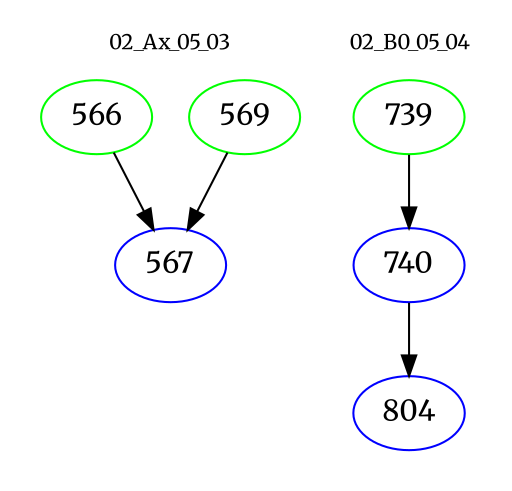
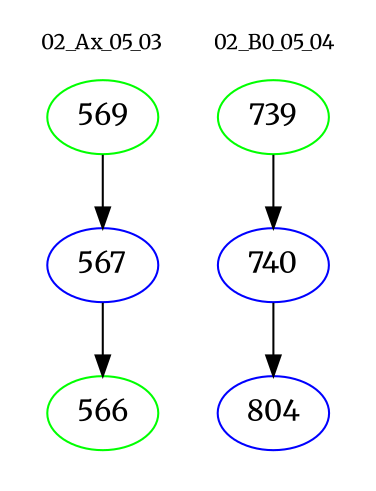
(129, 182) -> (103, 329)
